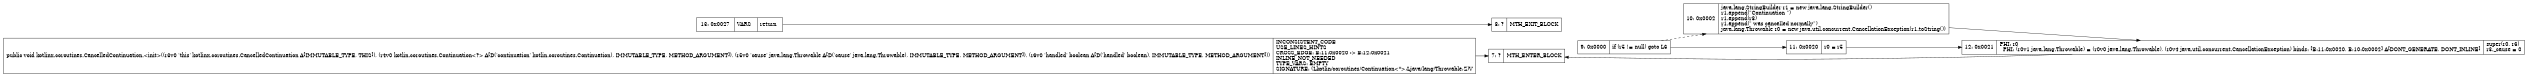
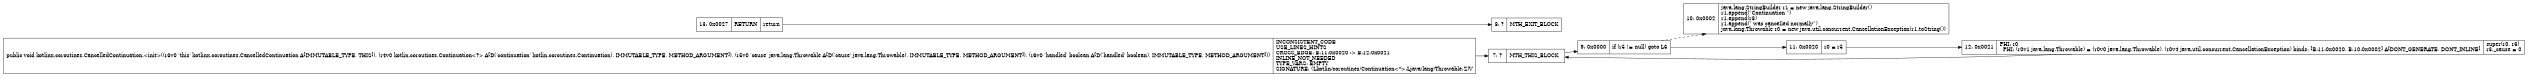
(744, 24) -> (746, 24)
(2043, 34) -> none
none -> (1569, 52)
(1534, 56) -> (1534, 56)
